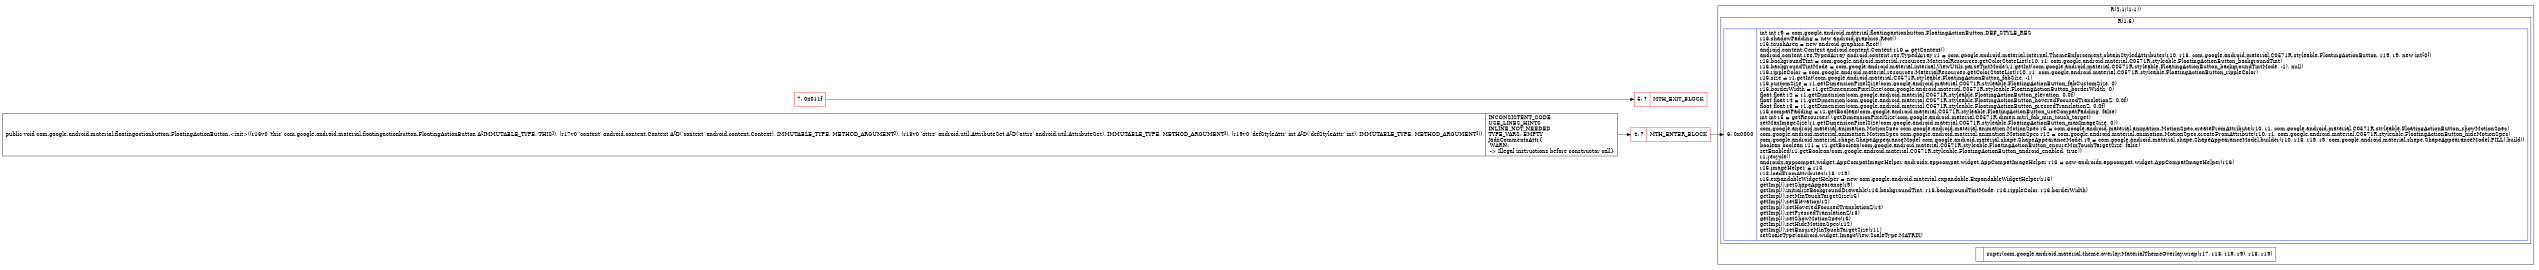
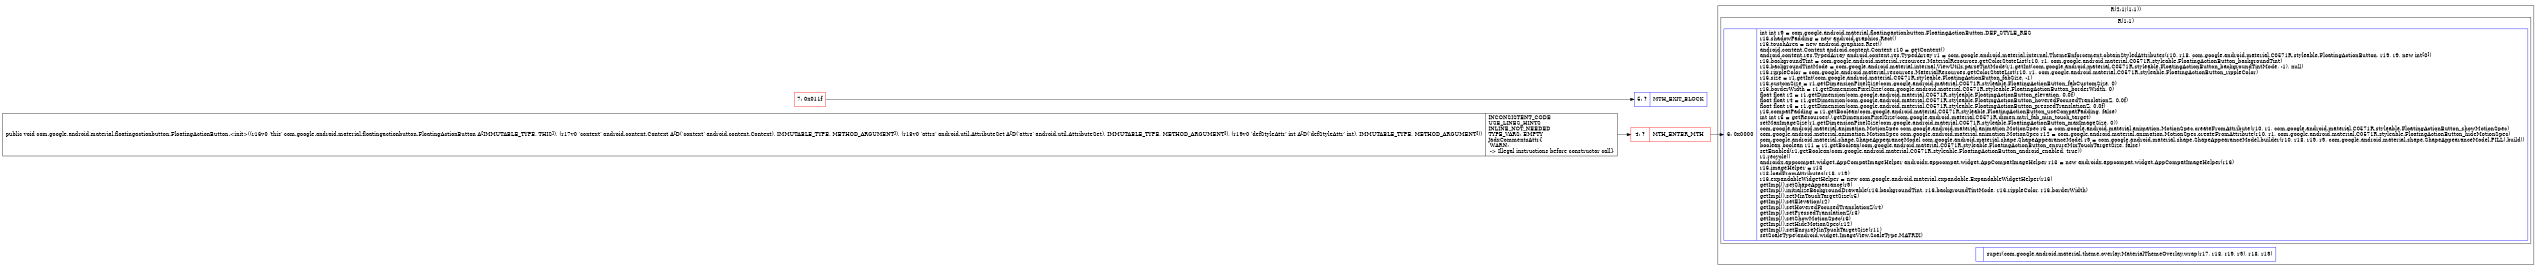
(2126, 22) -> (2126, 22)
(1671, 99) -> (1671, 99)
(1678, 134) -> (1678, 134)
